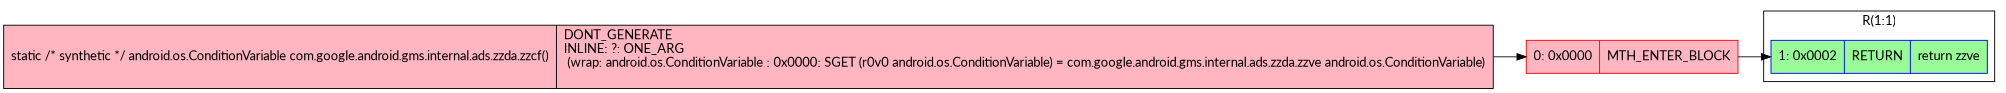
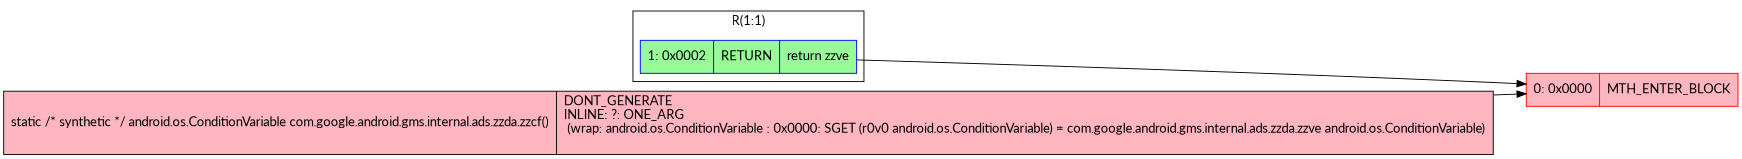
(1750, 57) -> (1187, 71)
